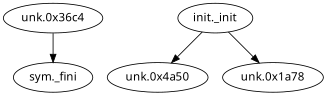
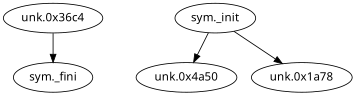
(215, 18) -> (215, 18)
